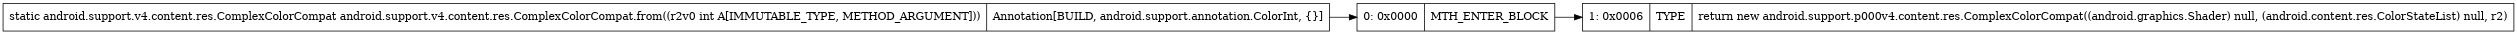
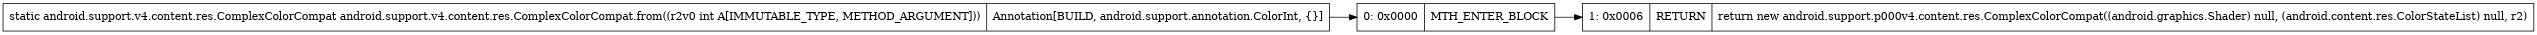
(1671, 17) -> (1681, 17)
